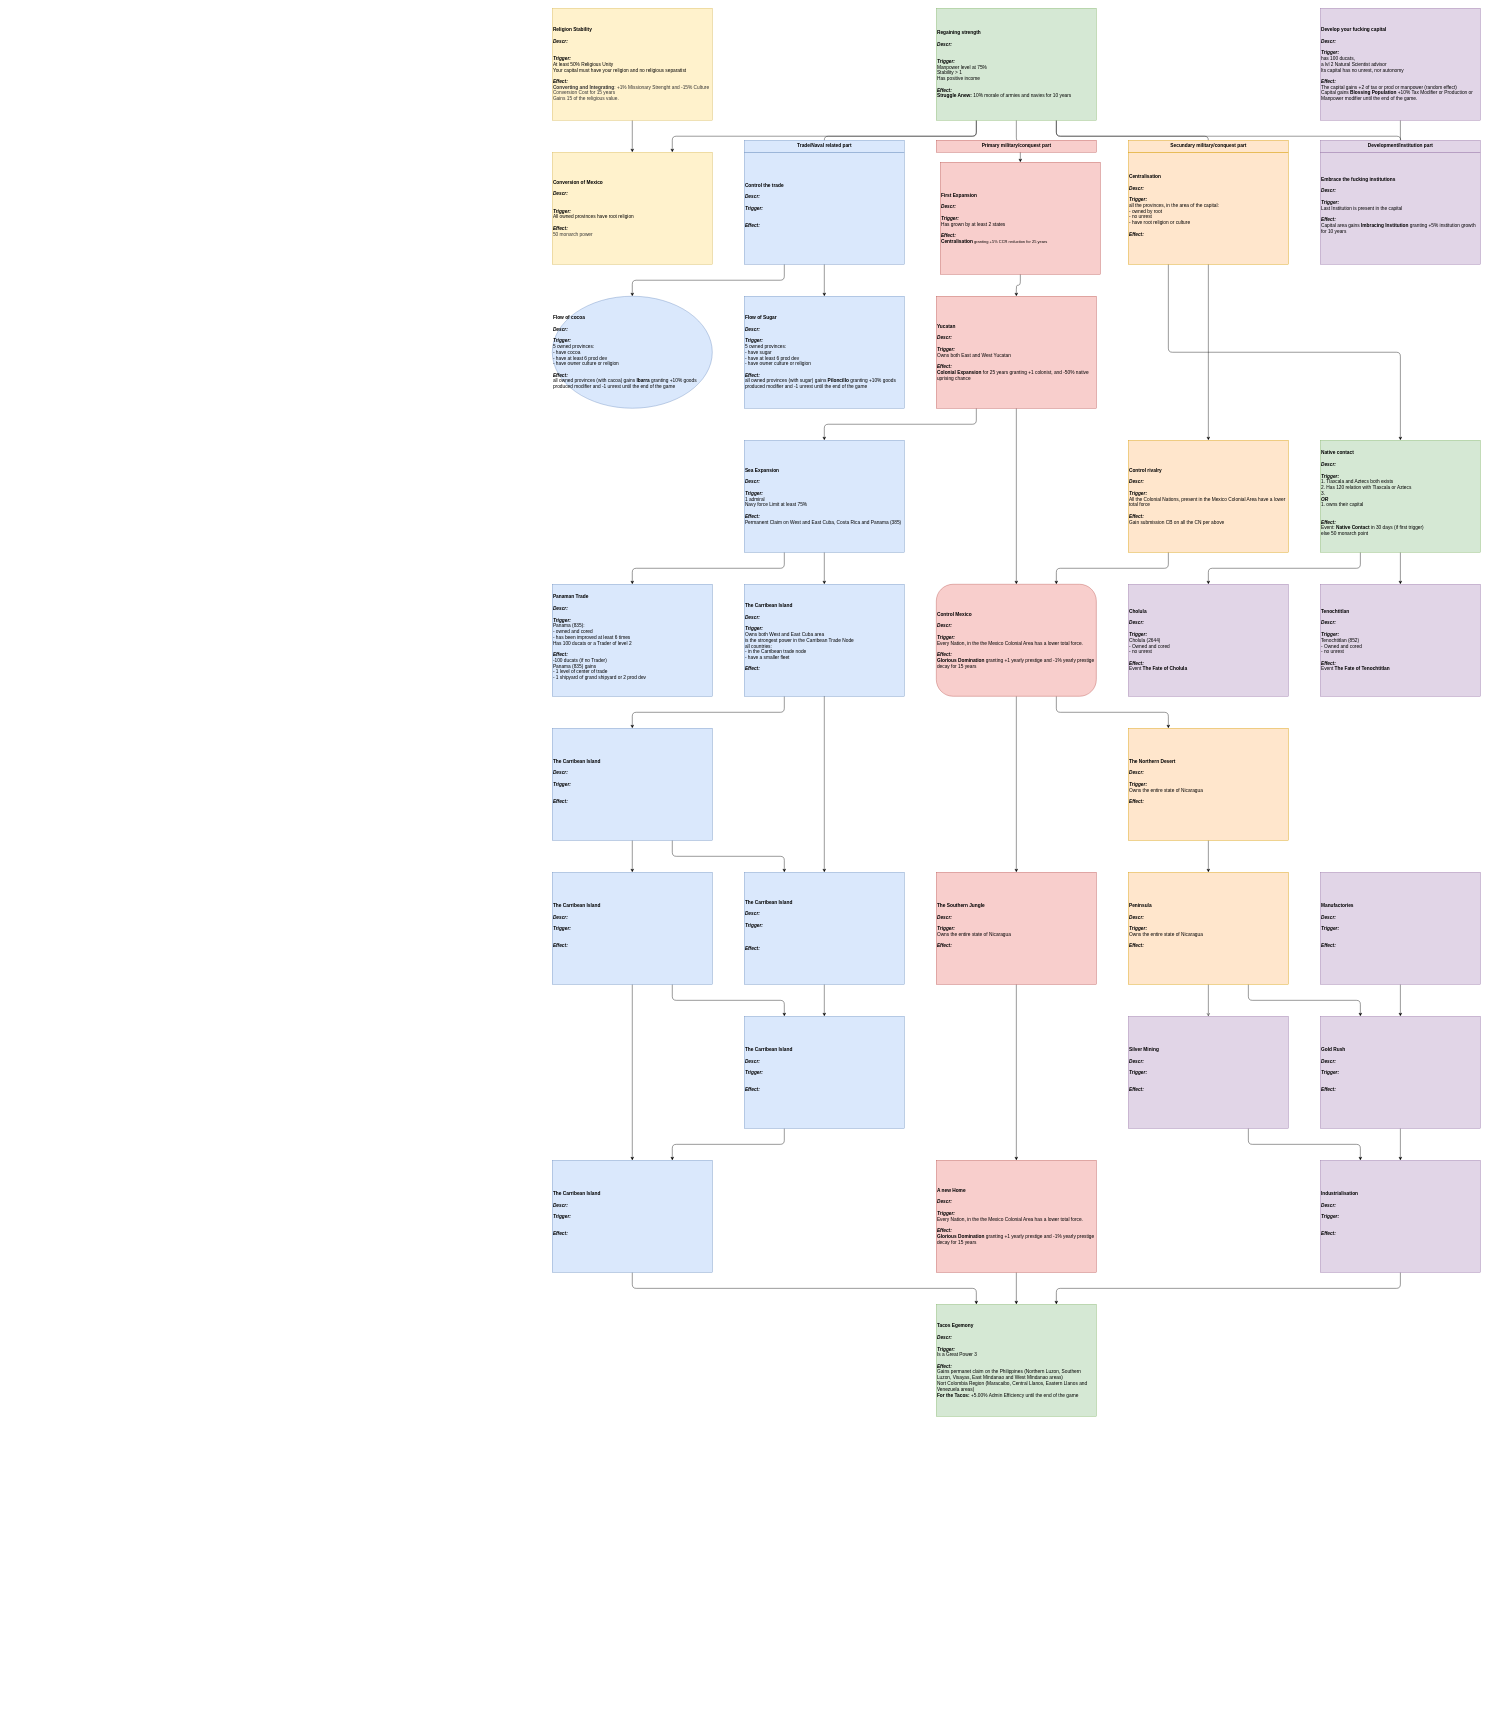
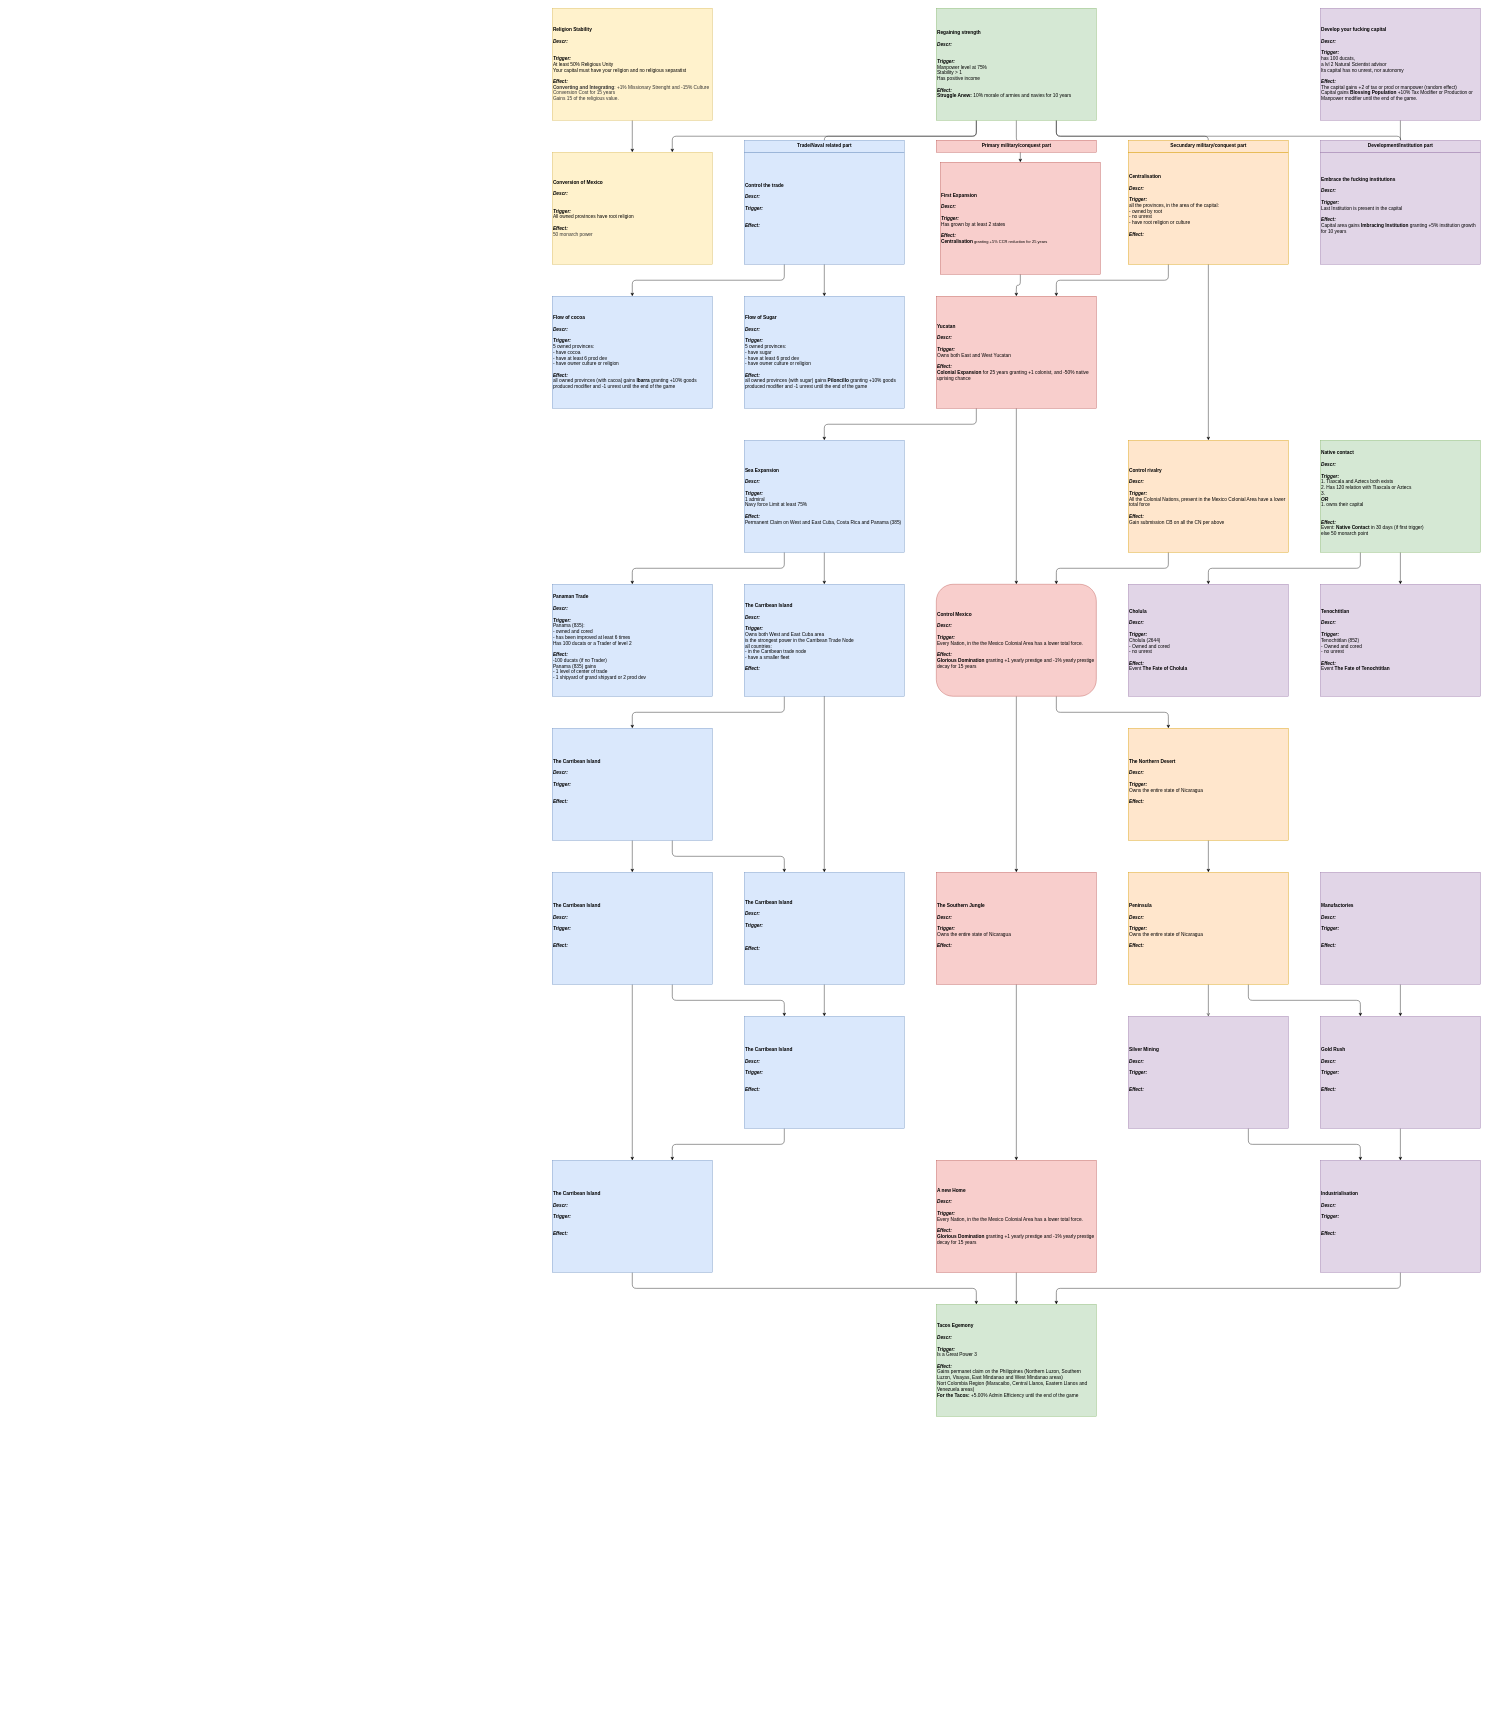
(632, 352) -> (632, 352)
(1400, 436) -> (1056, 292)
